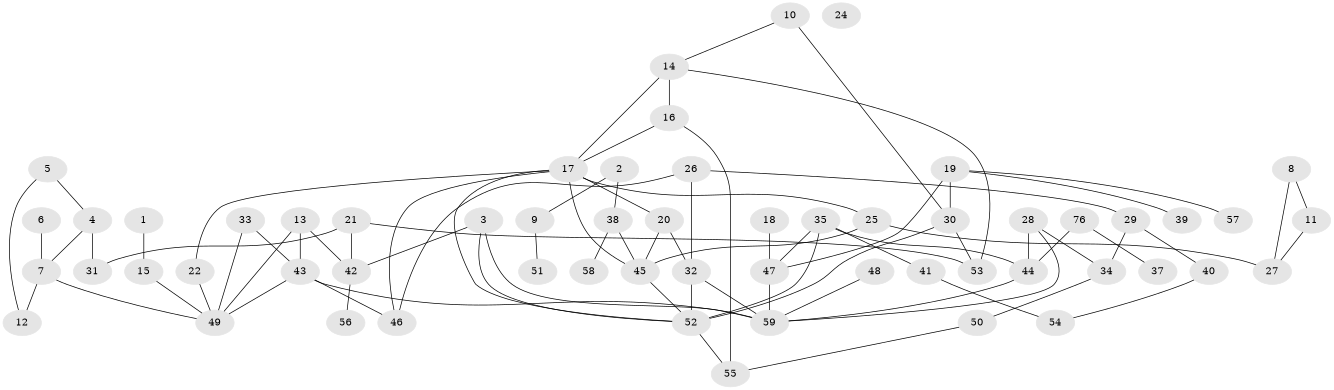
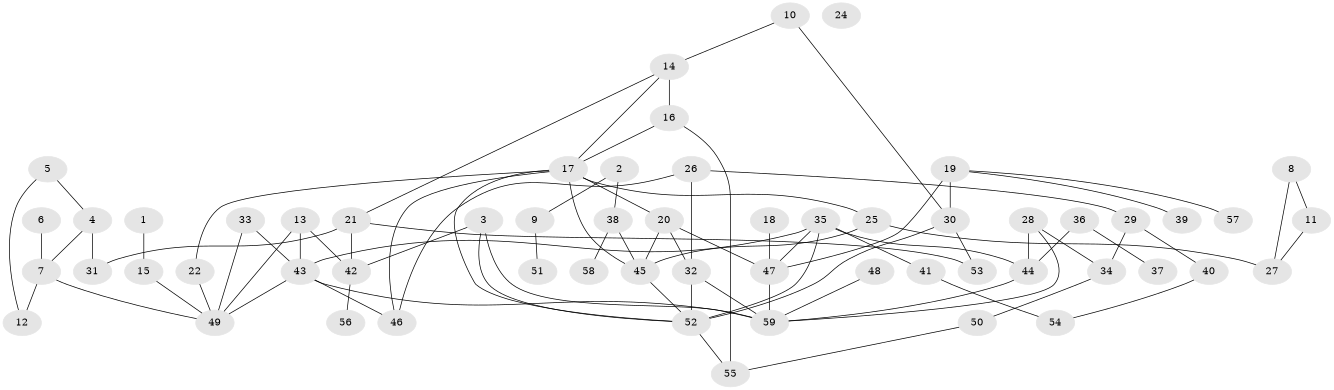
(889, 112) -> (510, 144)
(1080, 220) -> (1080, 220)
none -> (561, 246)
none -> (736, 255)
